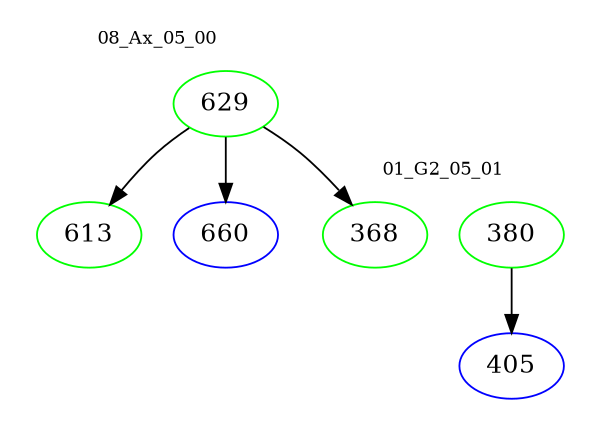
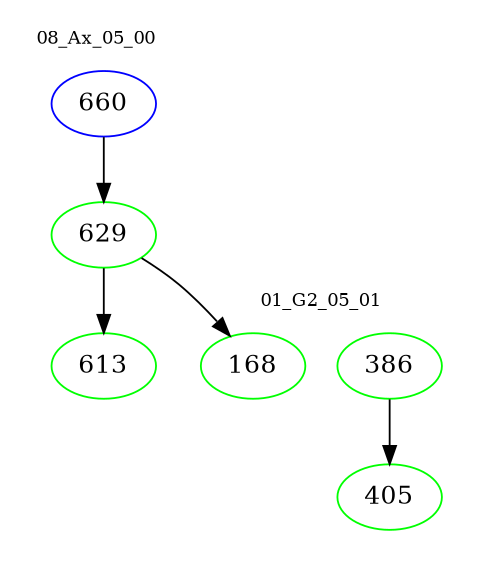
(226, 160) -> (104, 160)
(375, 235) -> (253, 366)
(512, 235) -> (390, 366)
(512, 366) -> (390, 497)
